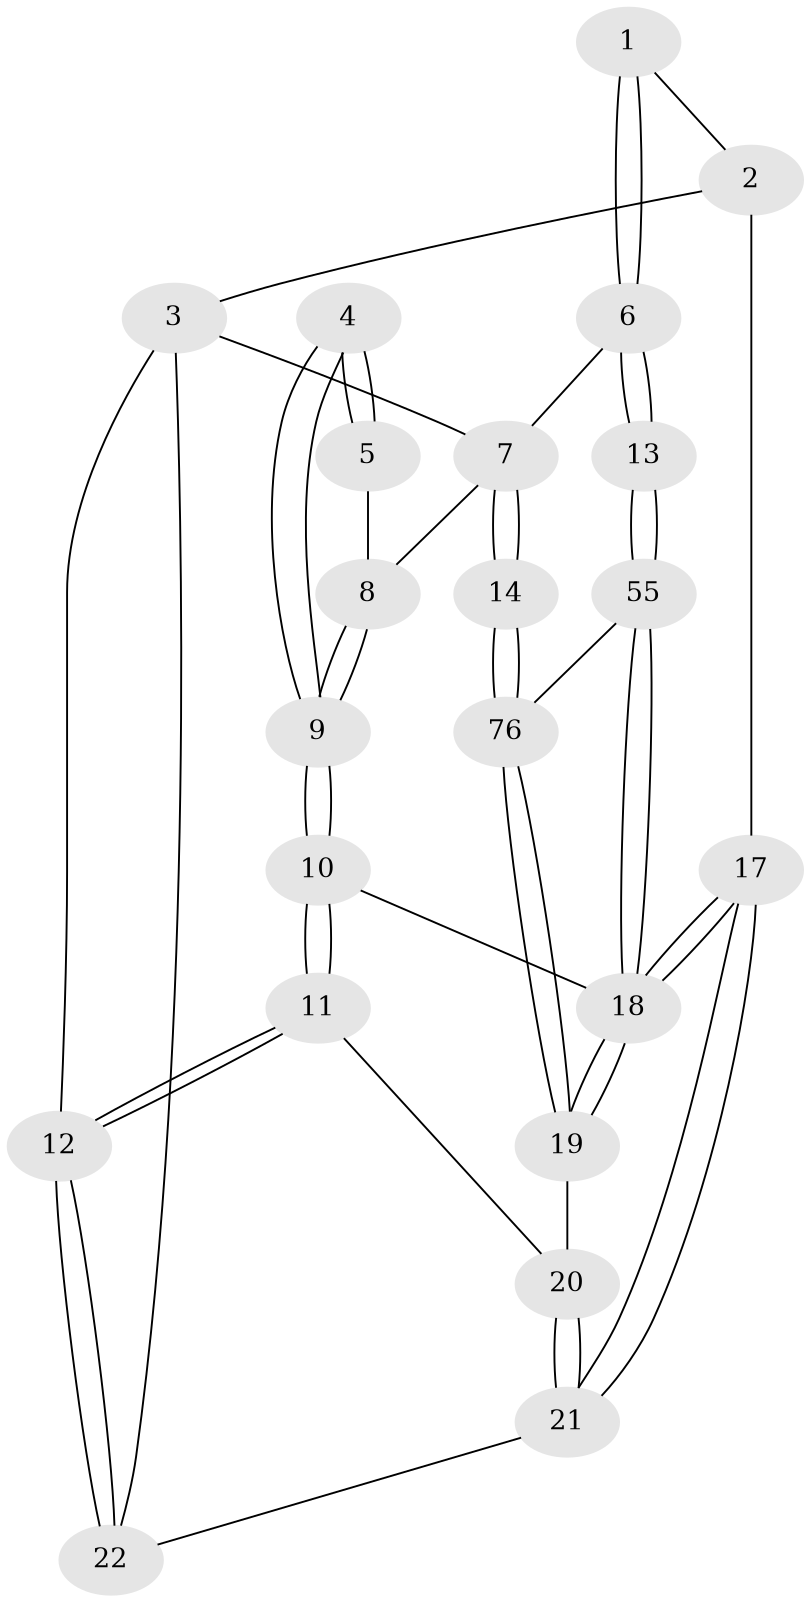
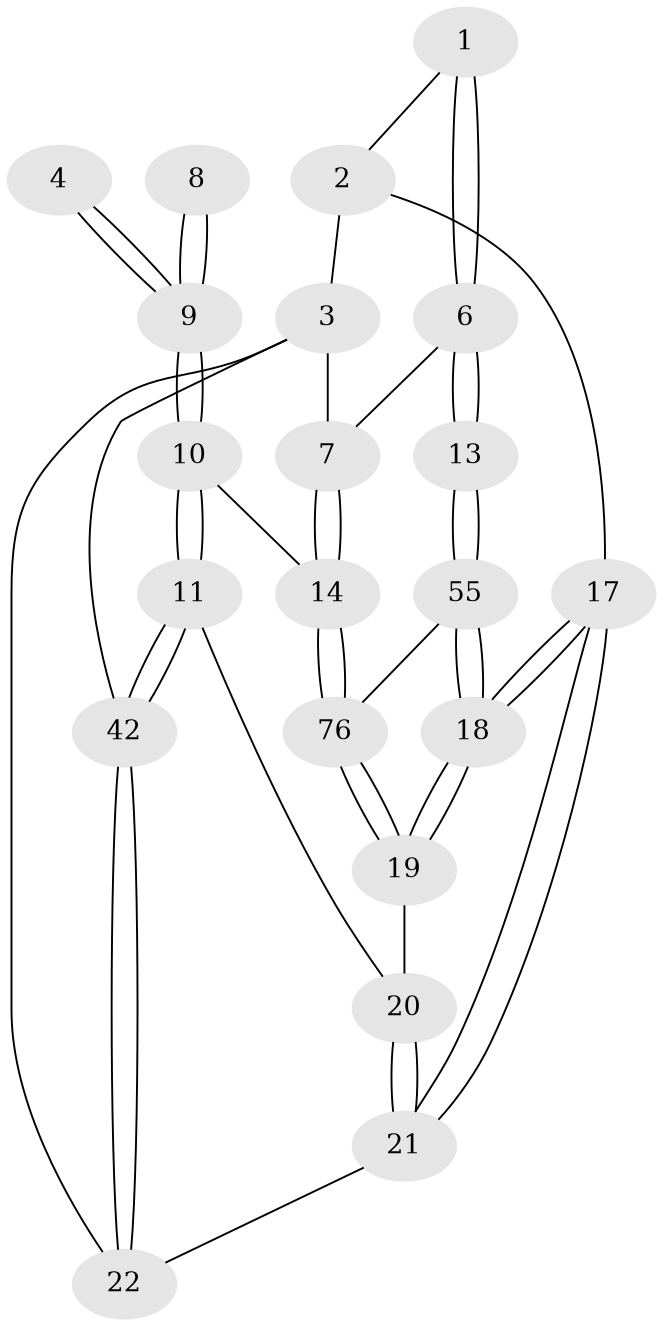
(368, 456) -> none
(437, 525) -> none
(473, 939) -> (259, 525)
(59, 1146) -> (125, 732)
